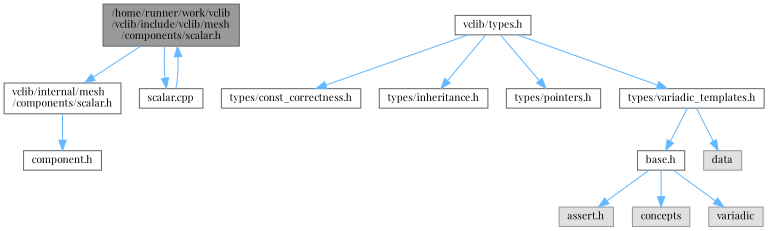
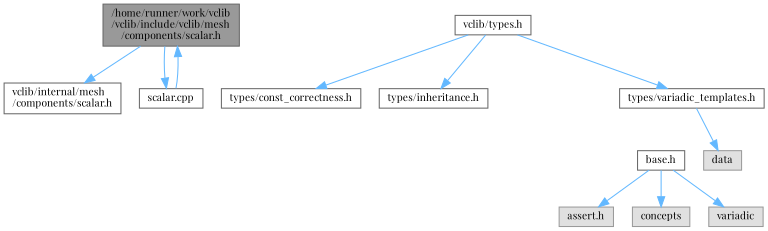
(554, 98) -> none
(679, 125) -> none
(63, 160) -> none
